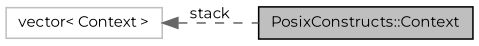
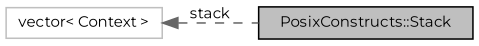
(366, 23) -> (366, 23)
